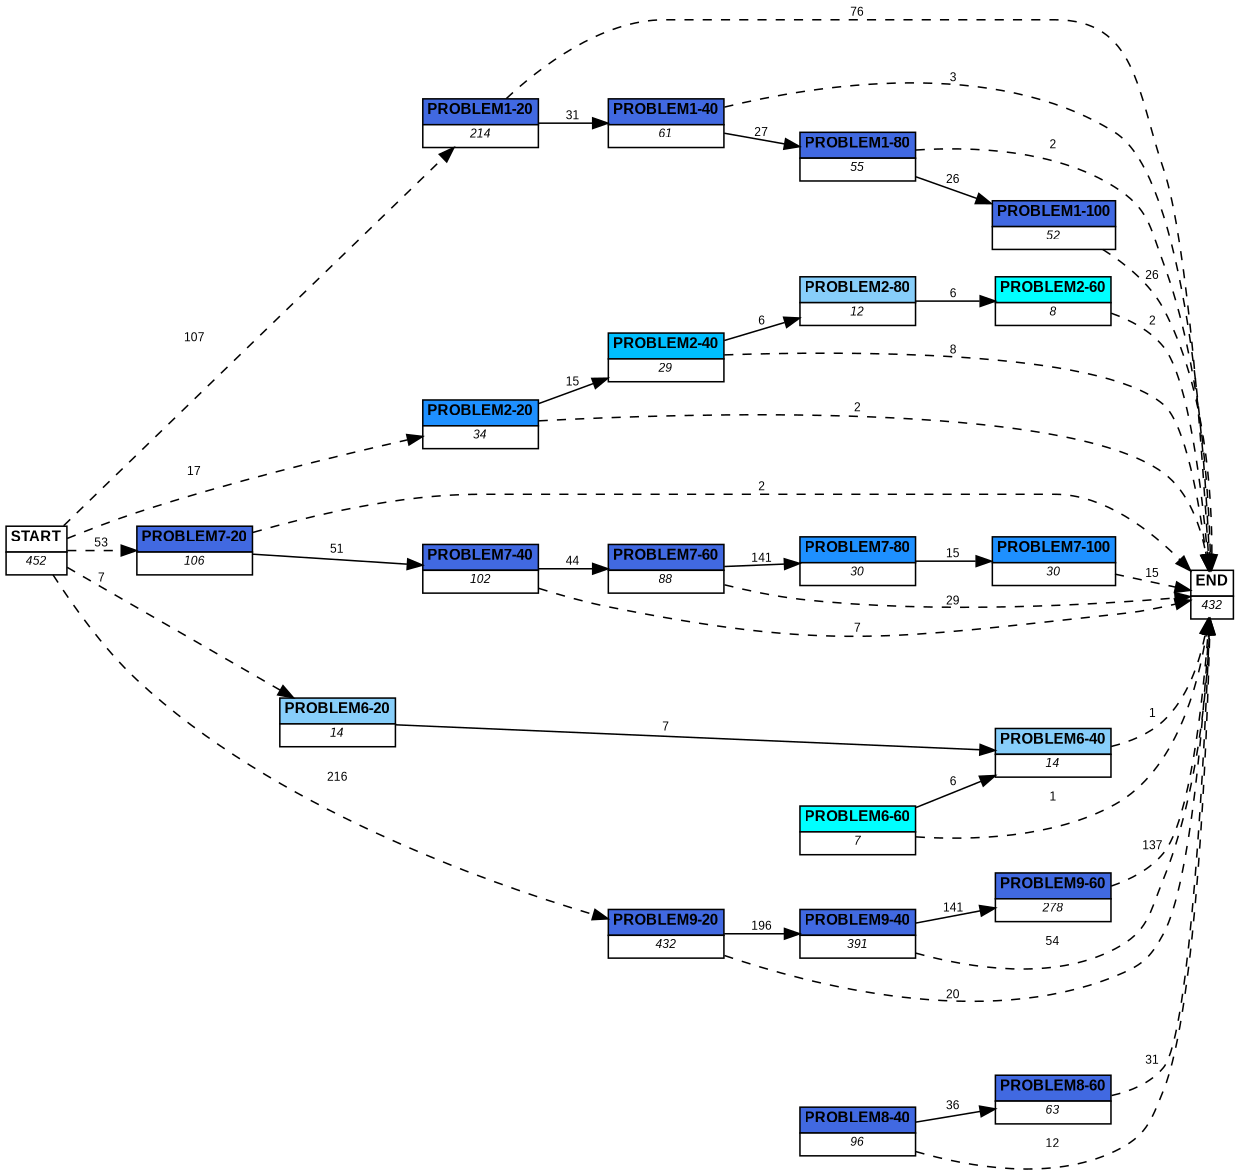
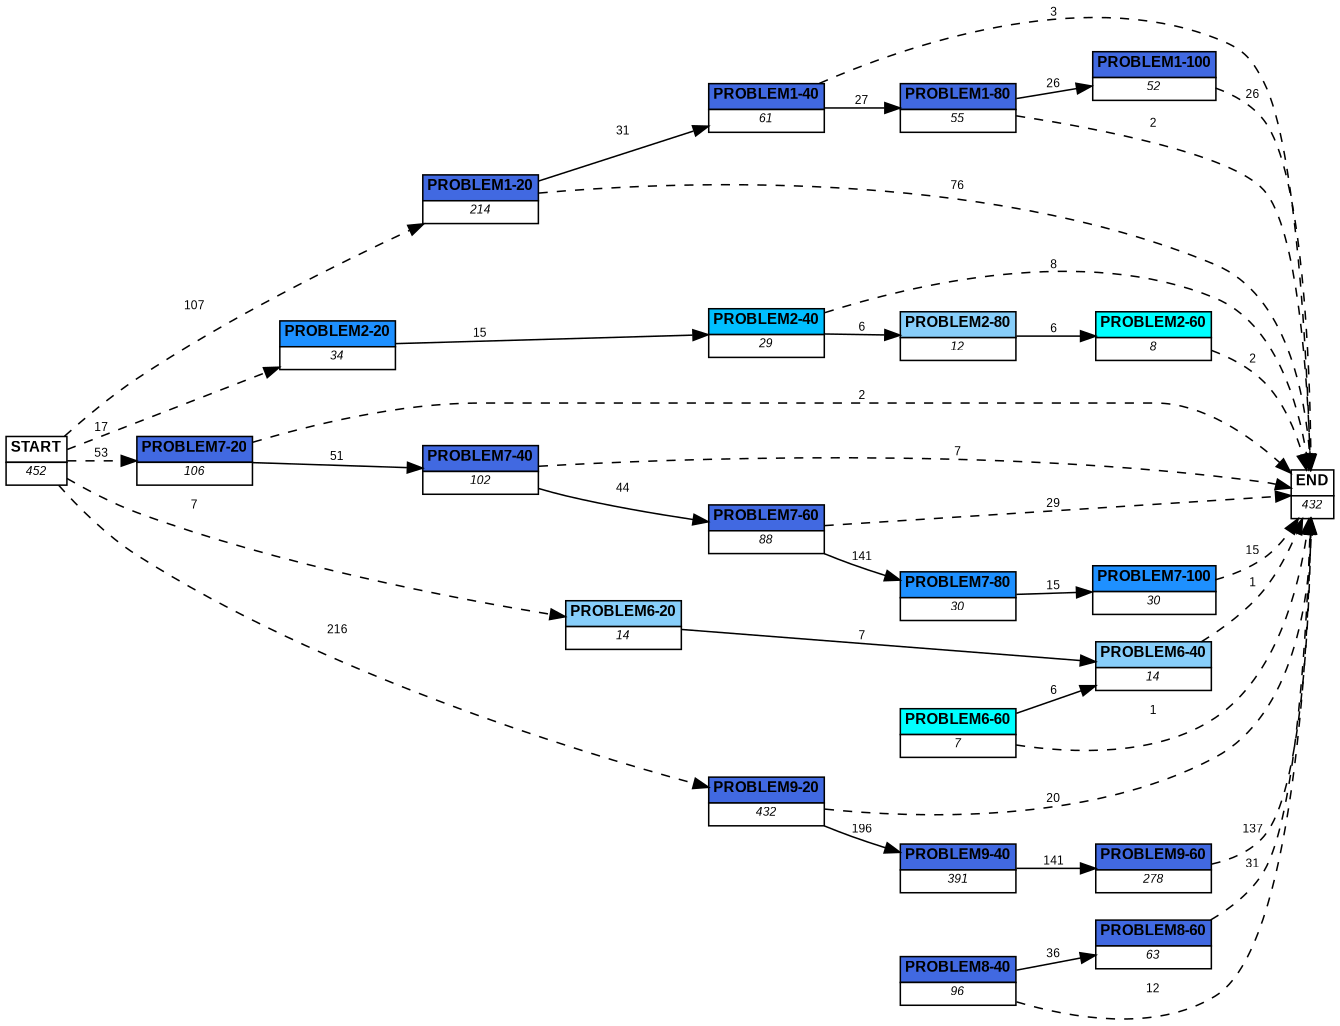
(902, 419) -> none
(1156, 899) -> none
